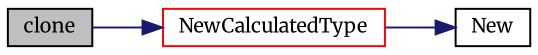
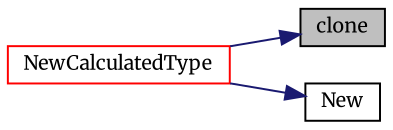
(117, 27) -> (255, 42)
